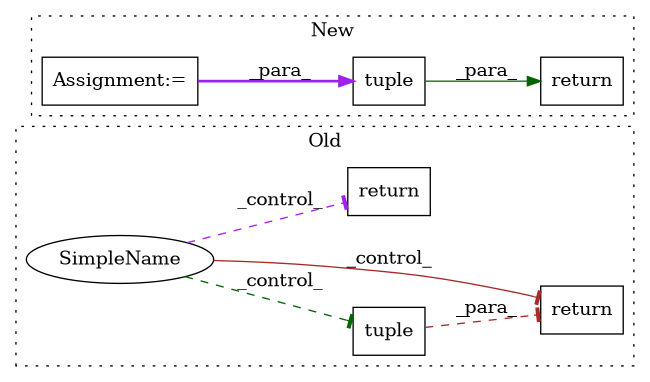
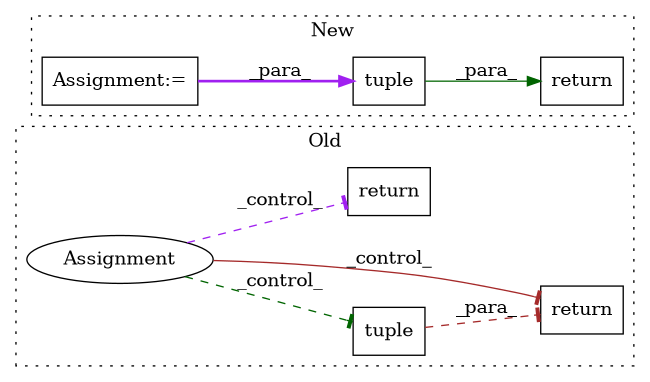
(120, 259) -> (120, 259)
